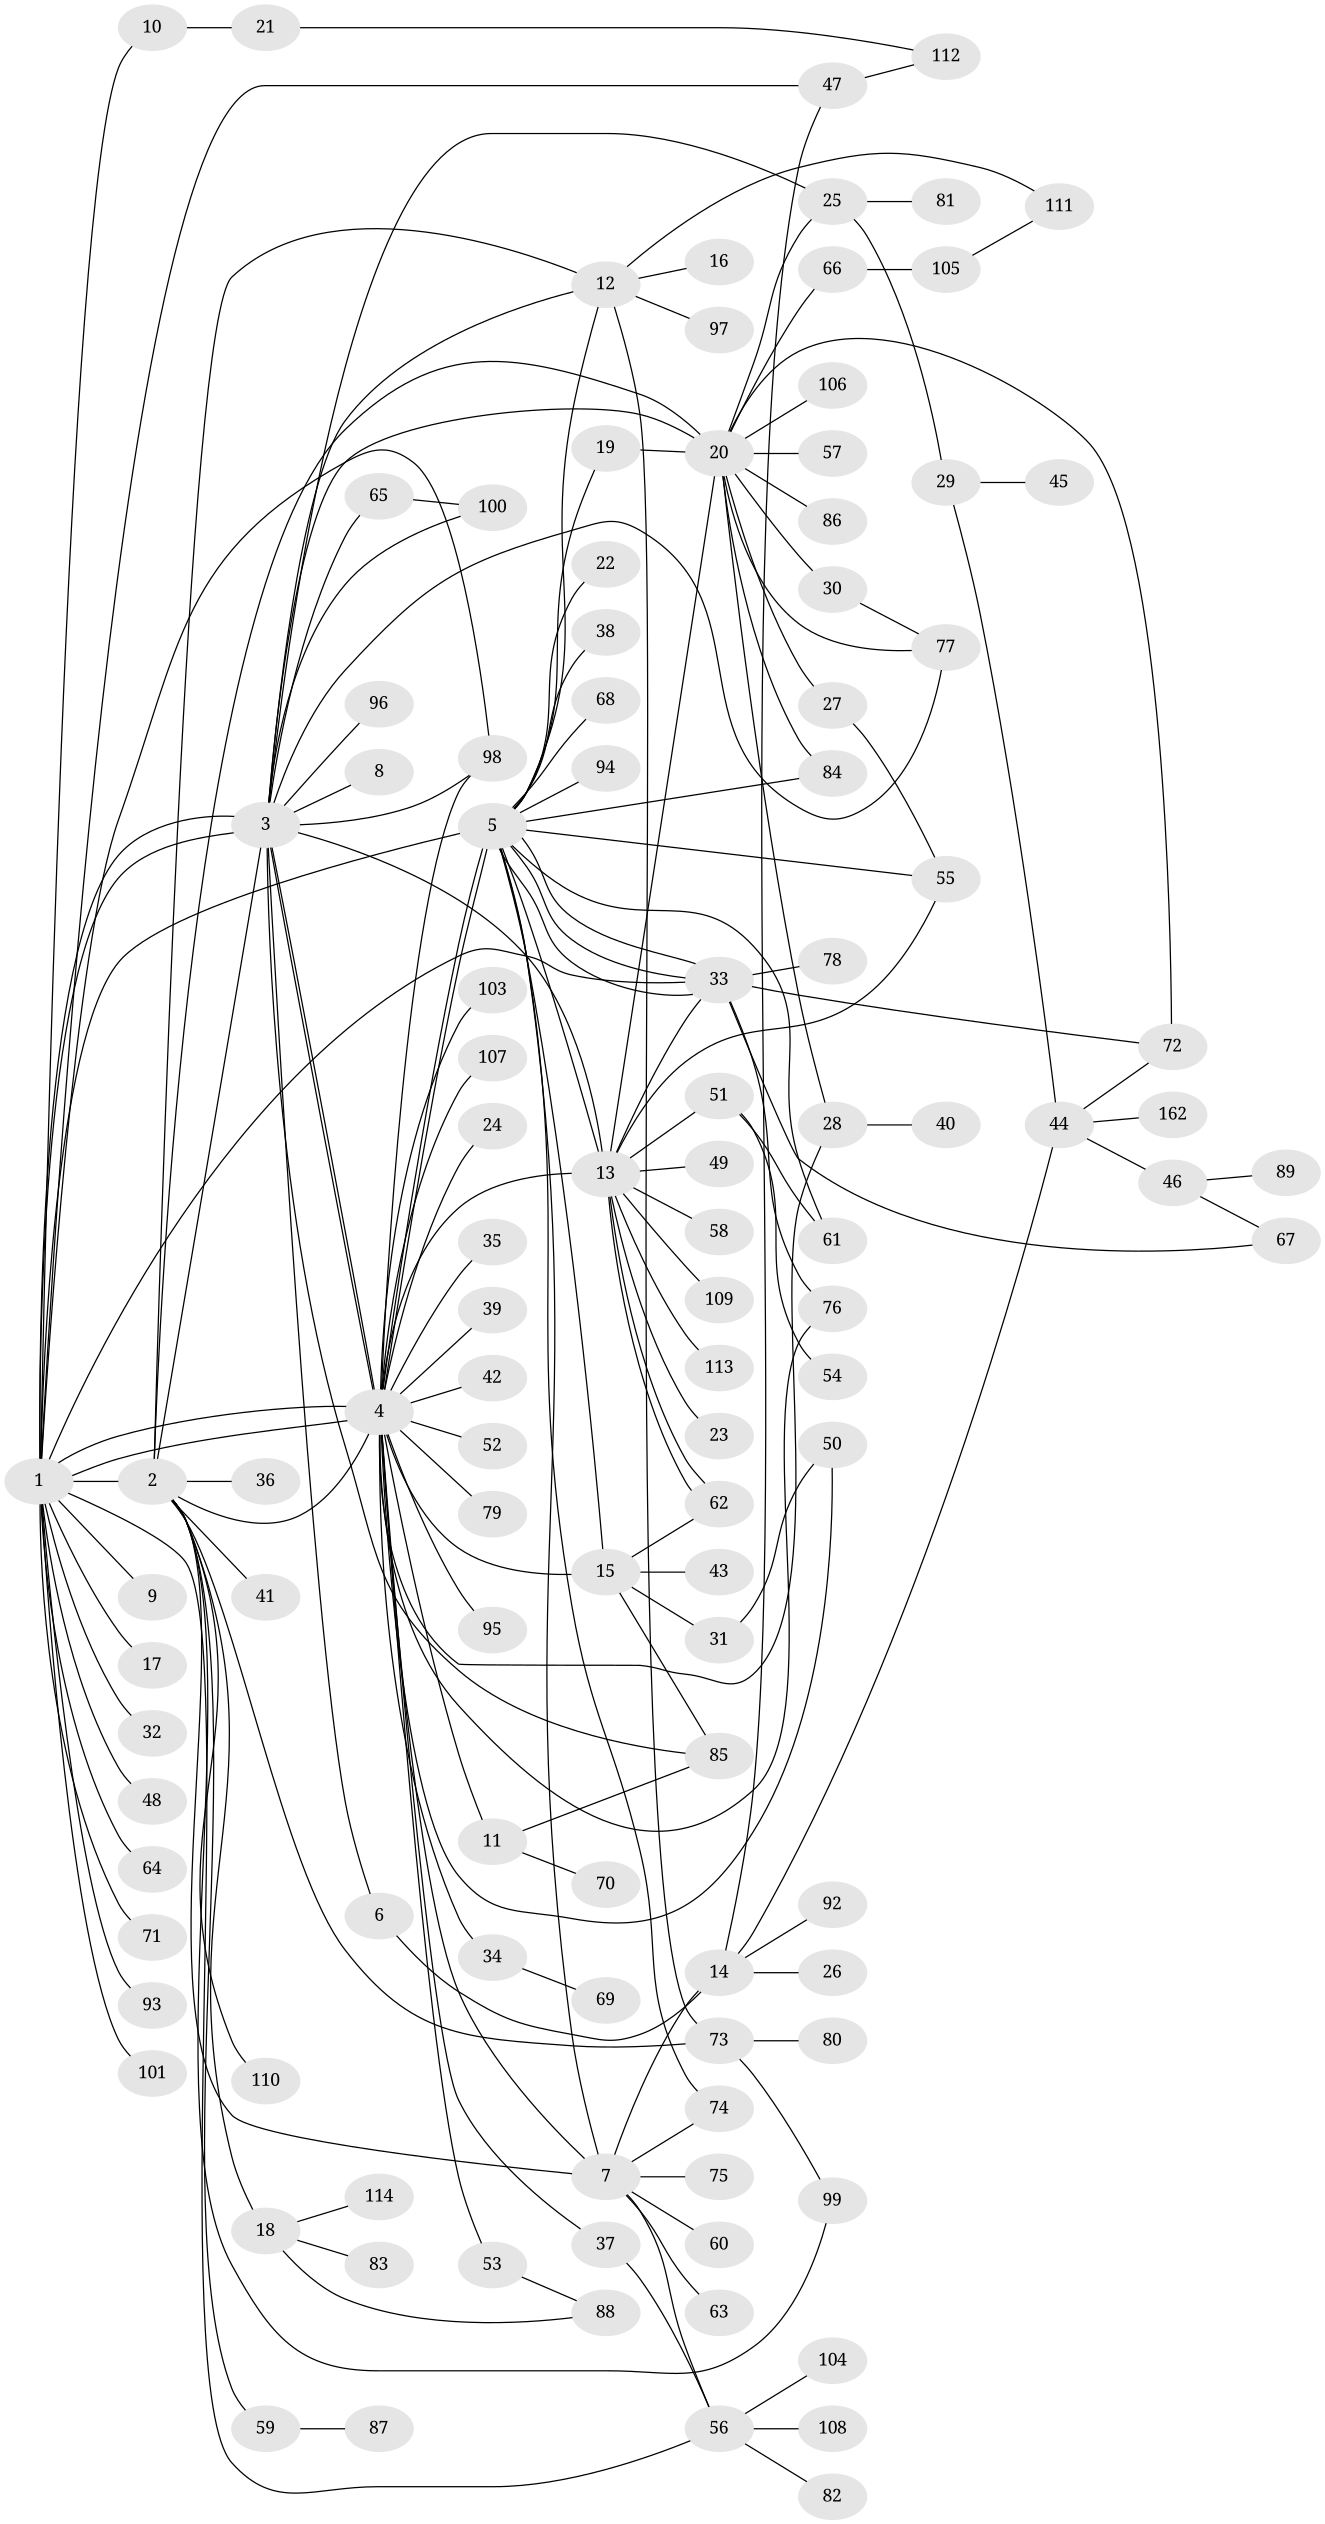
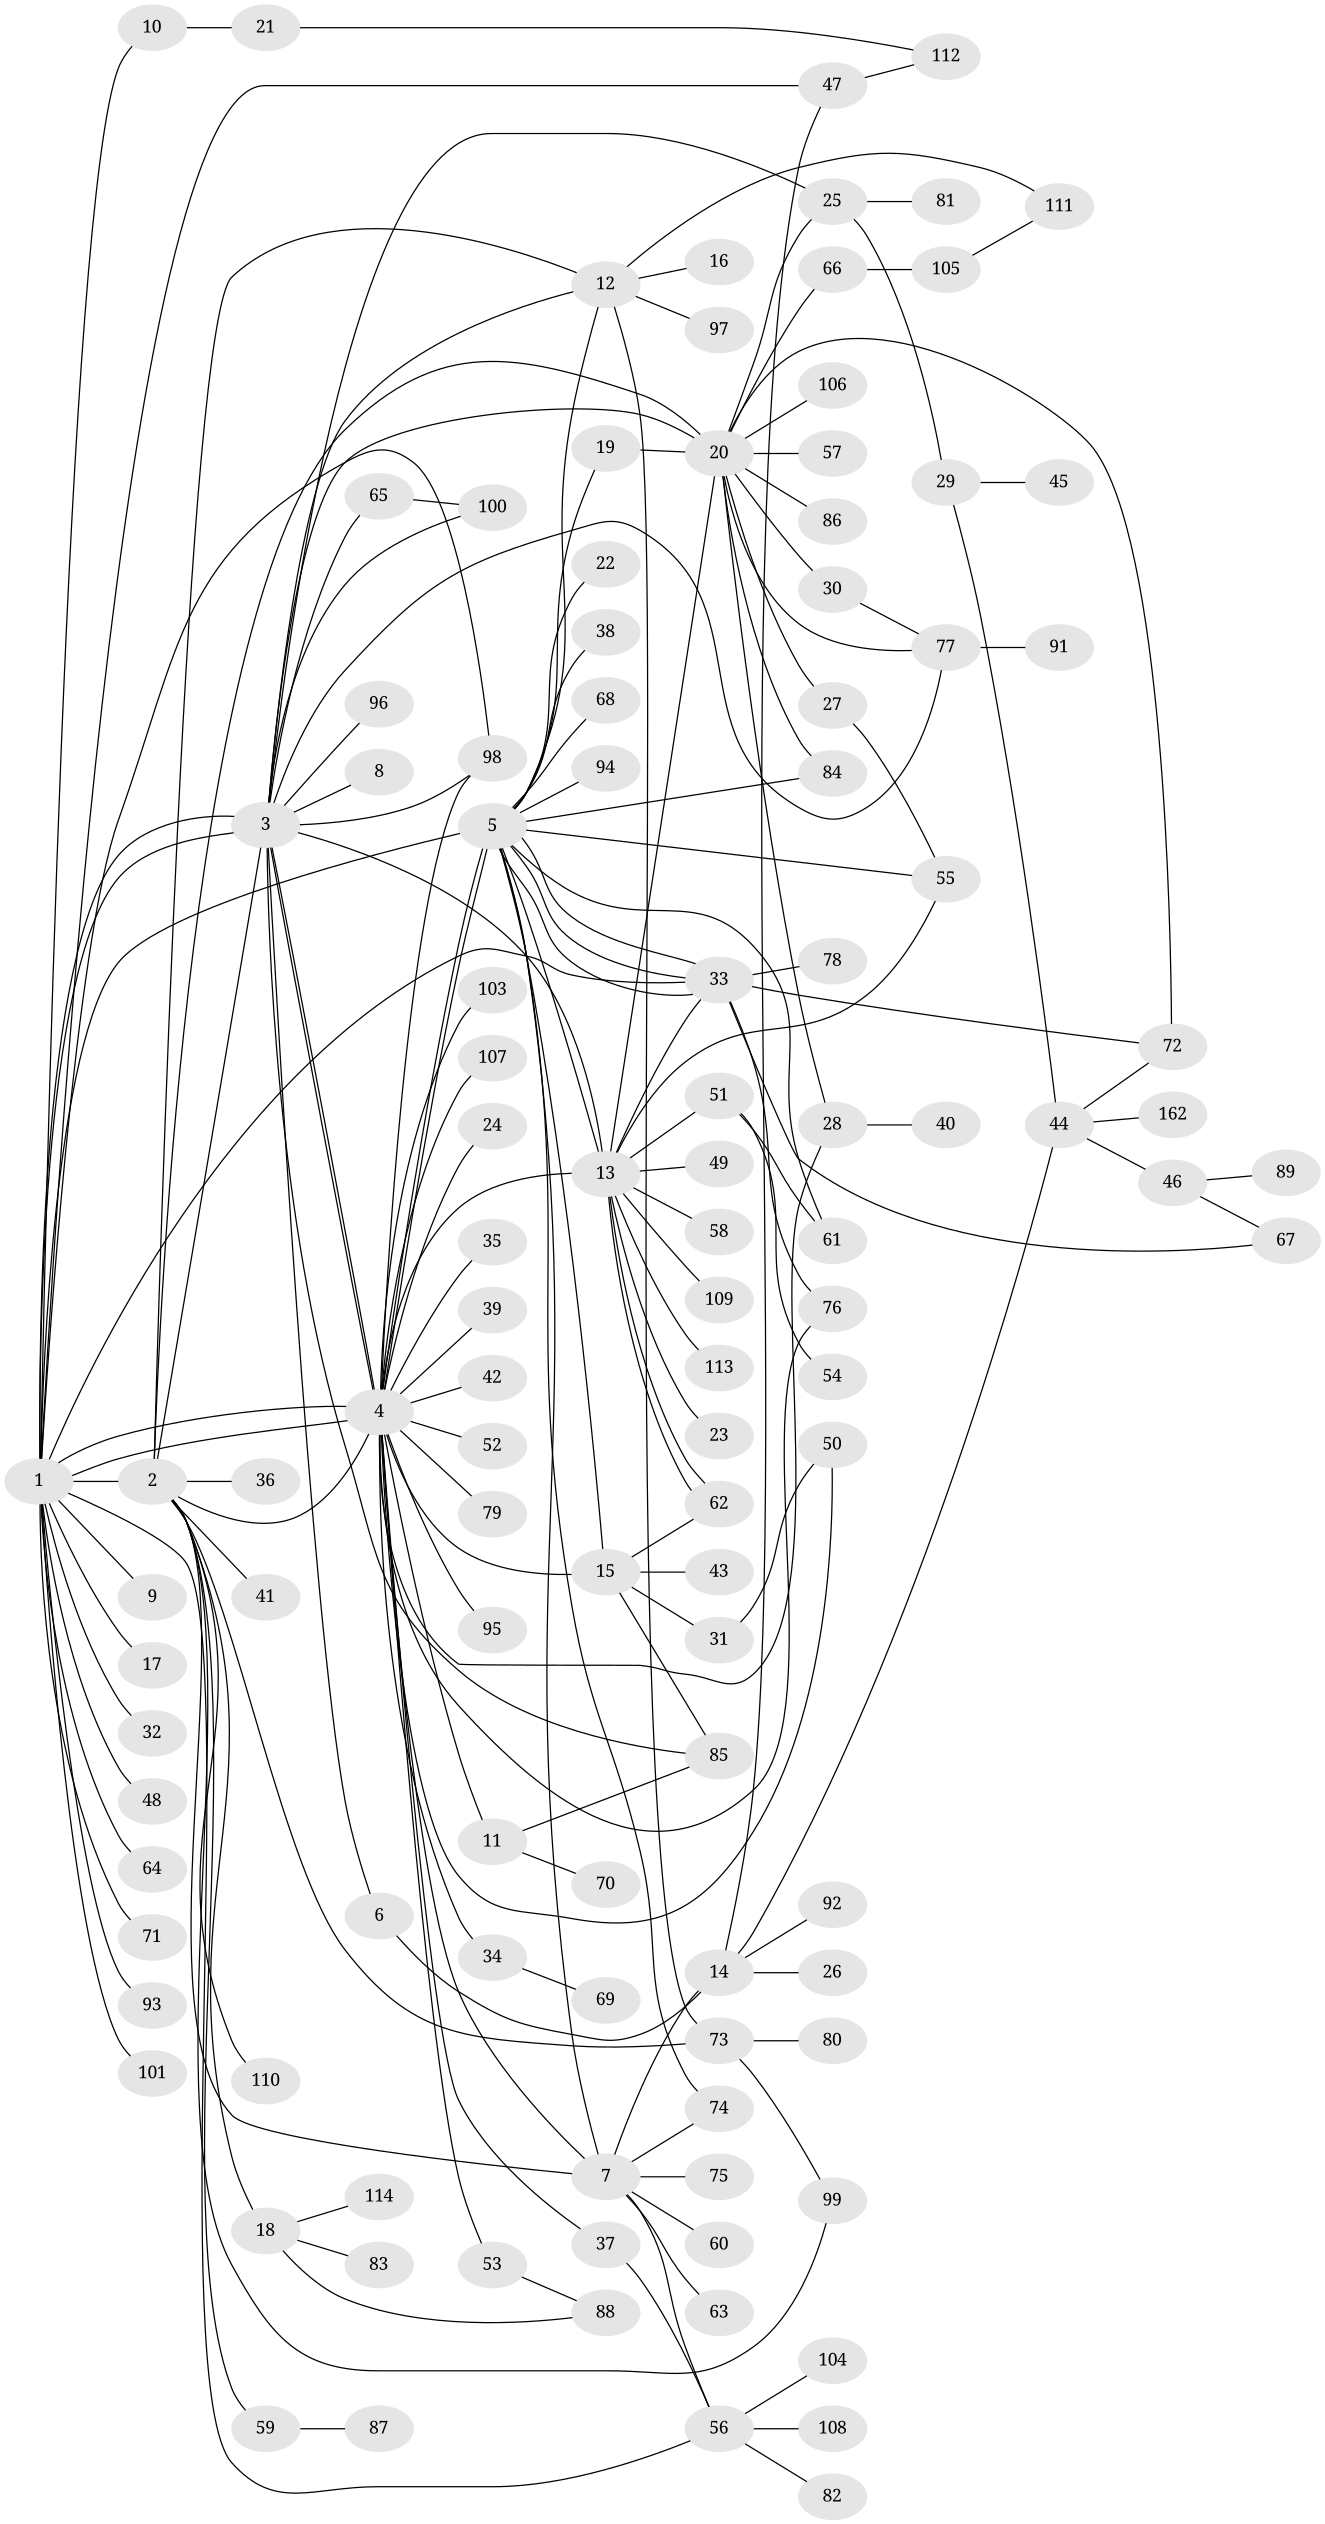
none -> (1059, 647)
